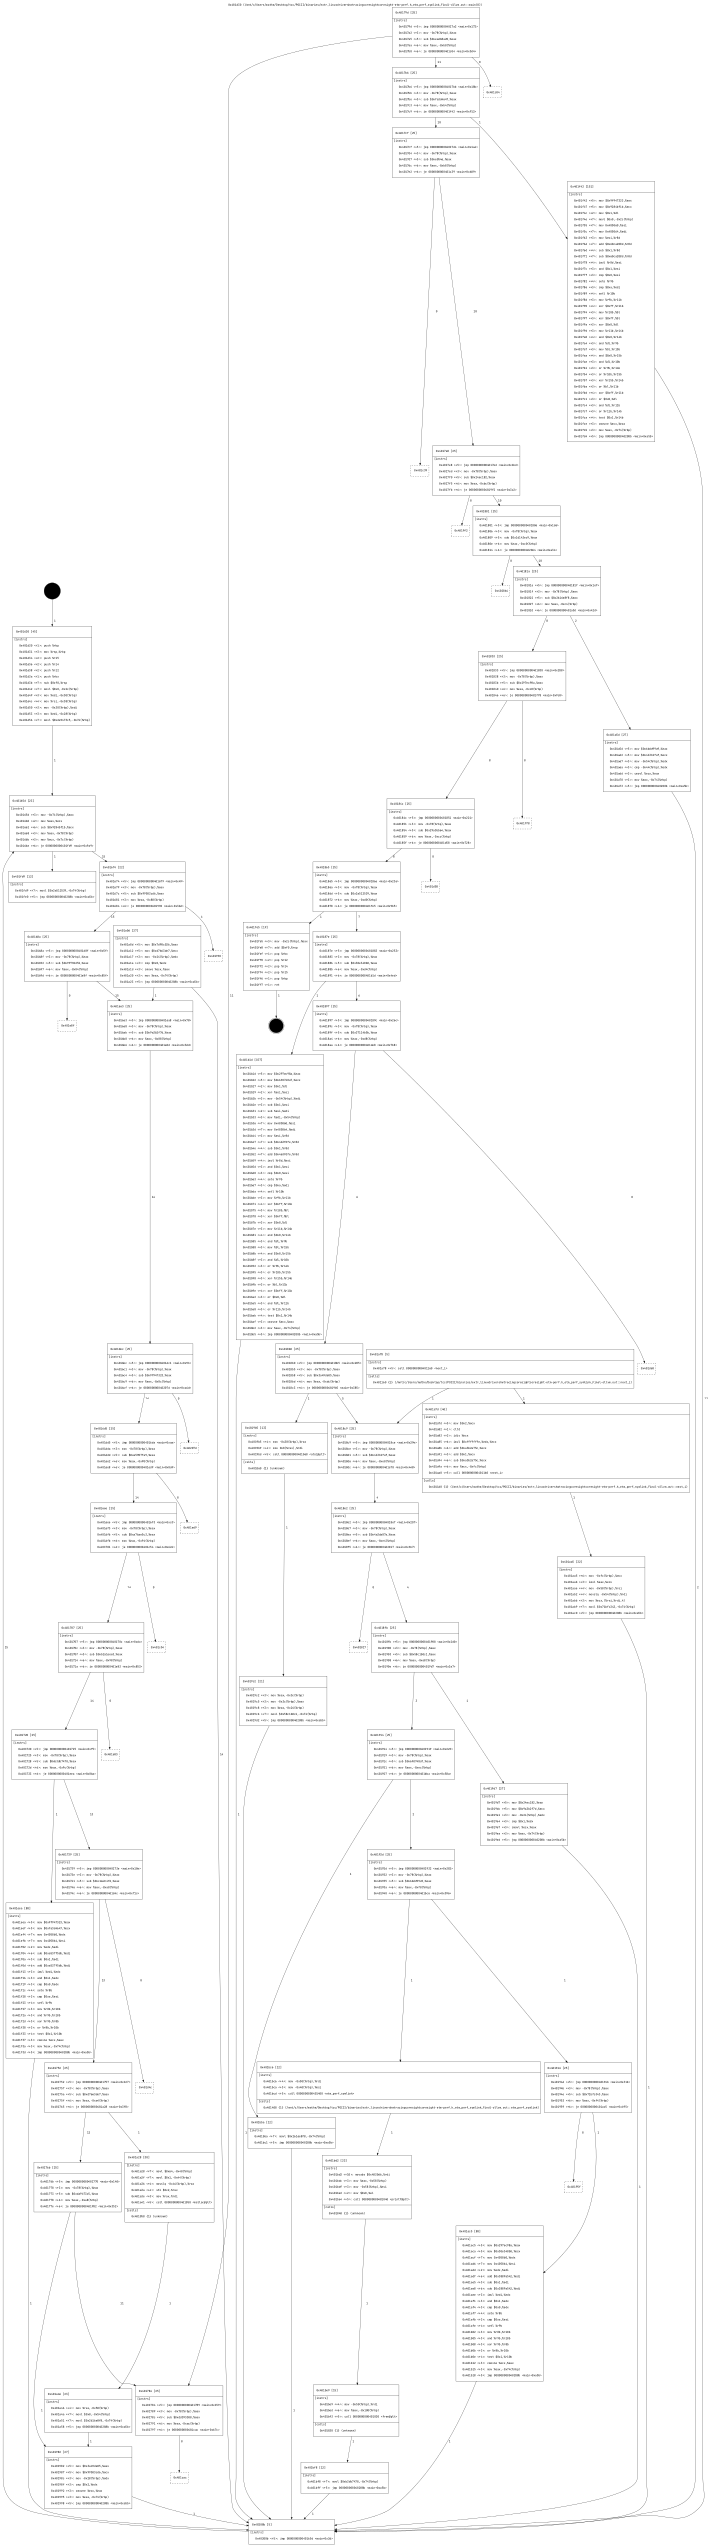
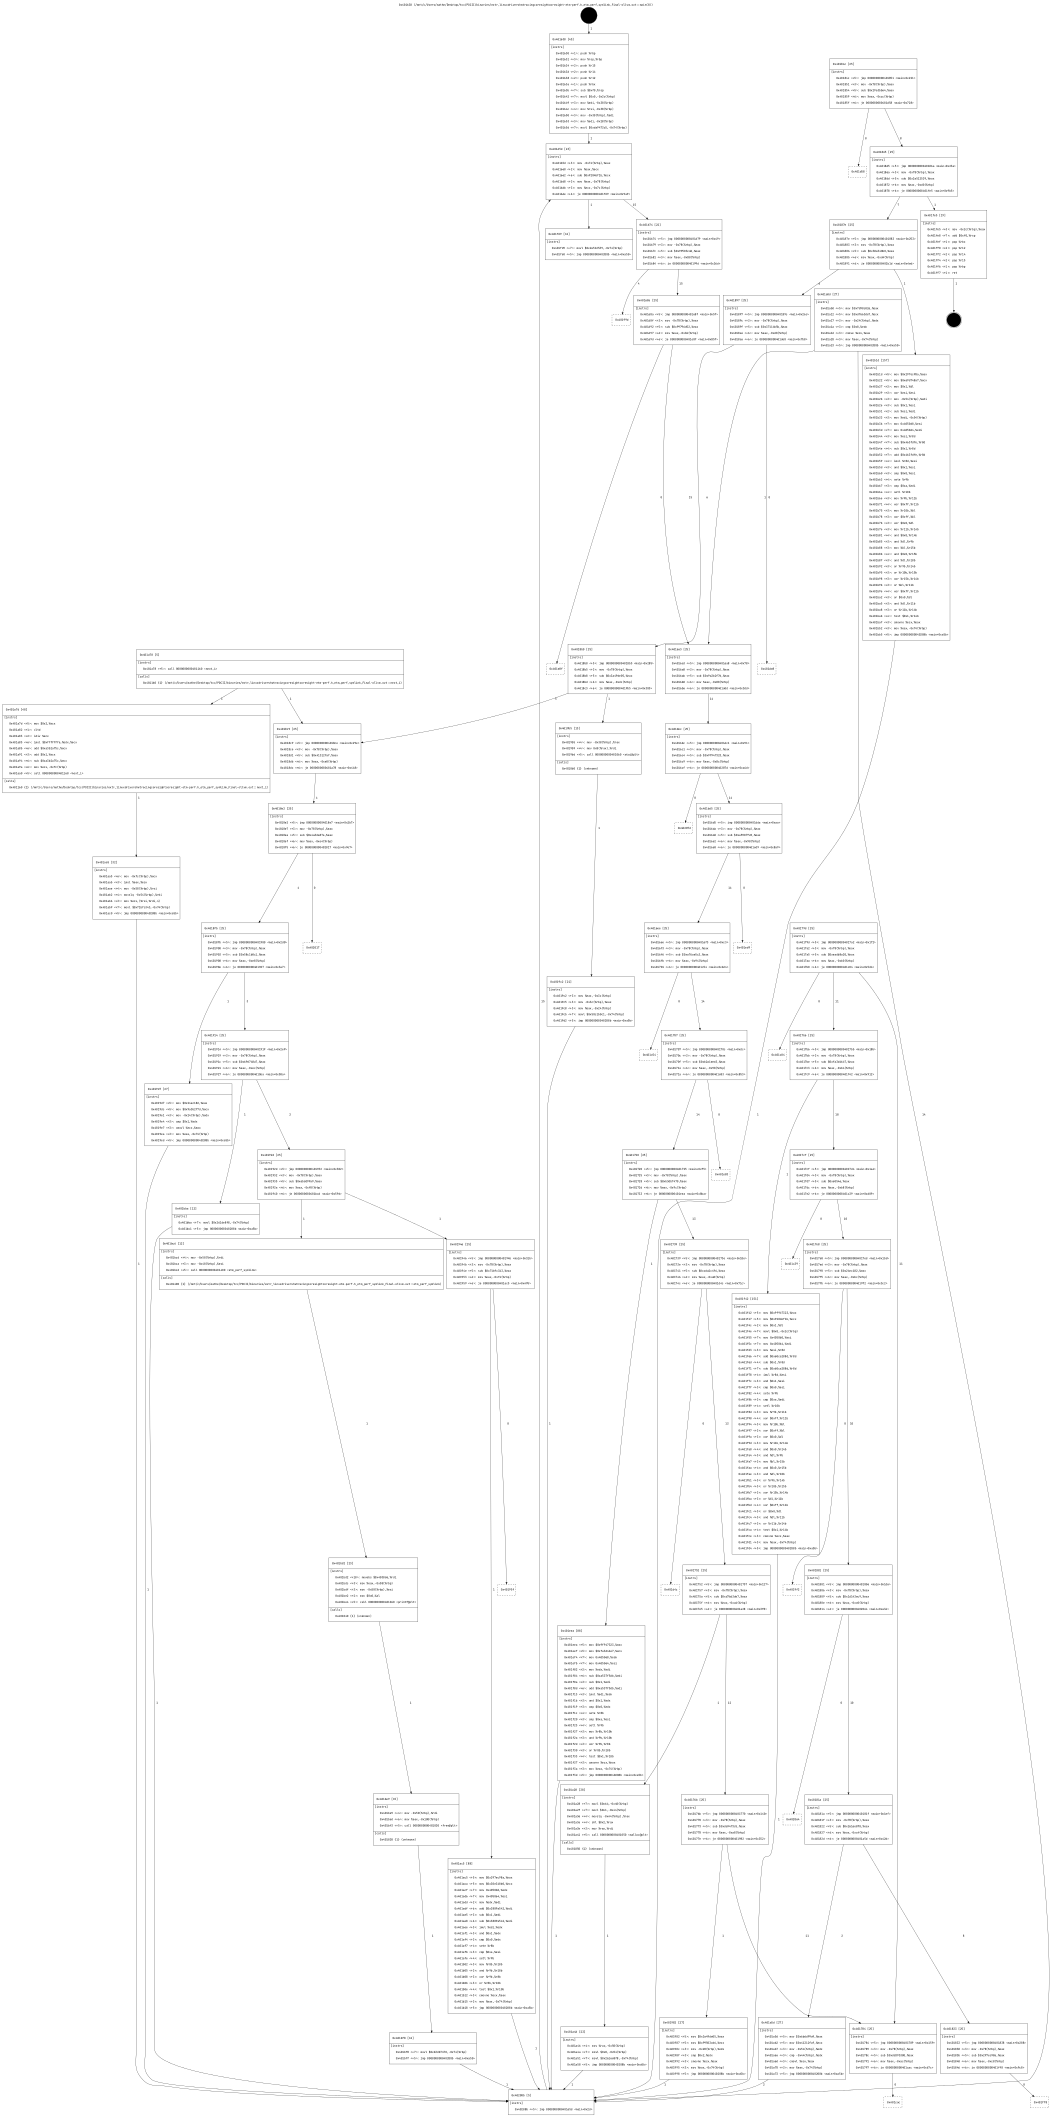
(477, 749) -> none
(705, 1399) -> (778, 1820)
(88, 2439) -> (574, 2079)
